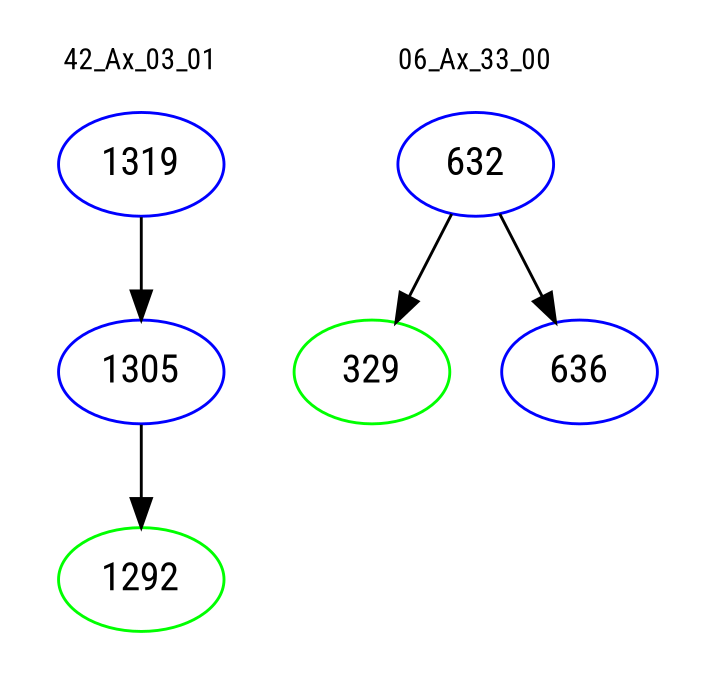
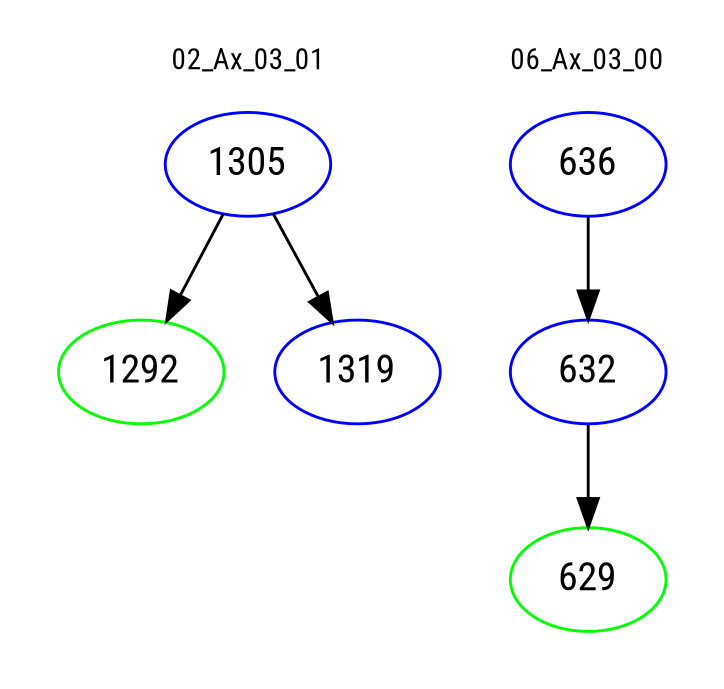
(141, 62) -> (249, 62)
(476, 62) -> (588, 62)
(141, 254) -> (296, 255)
(521, 255) -> (588, 254)
(372, 372) -> (588, 580)
